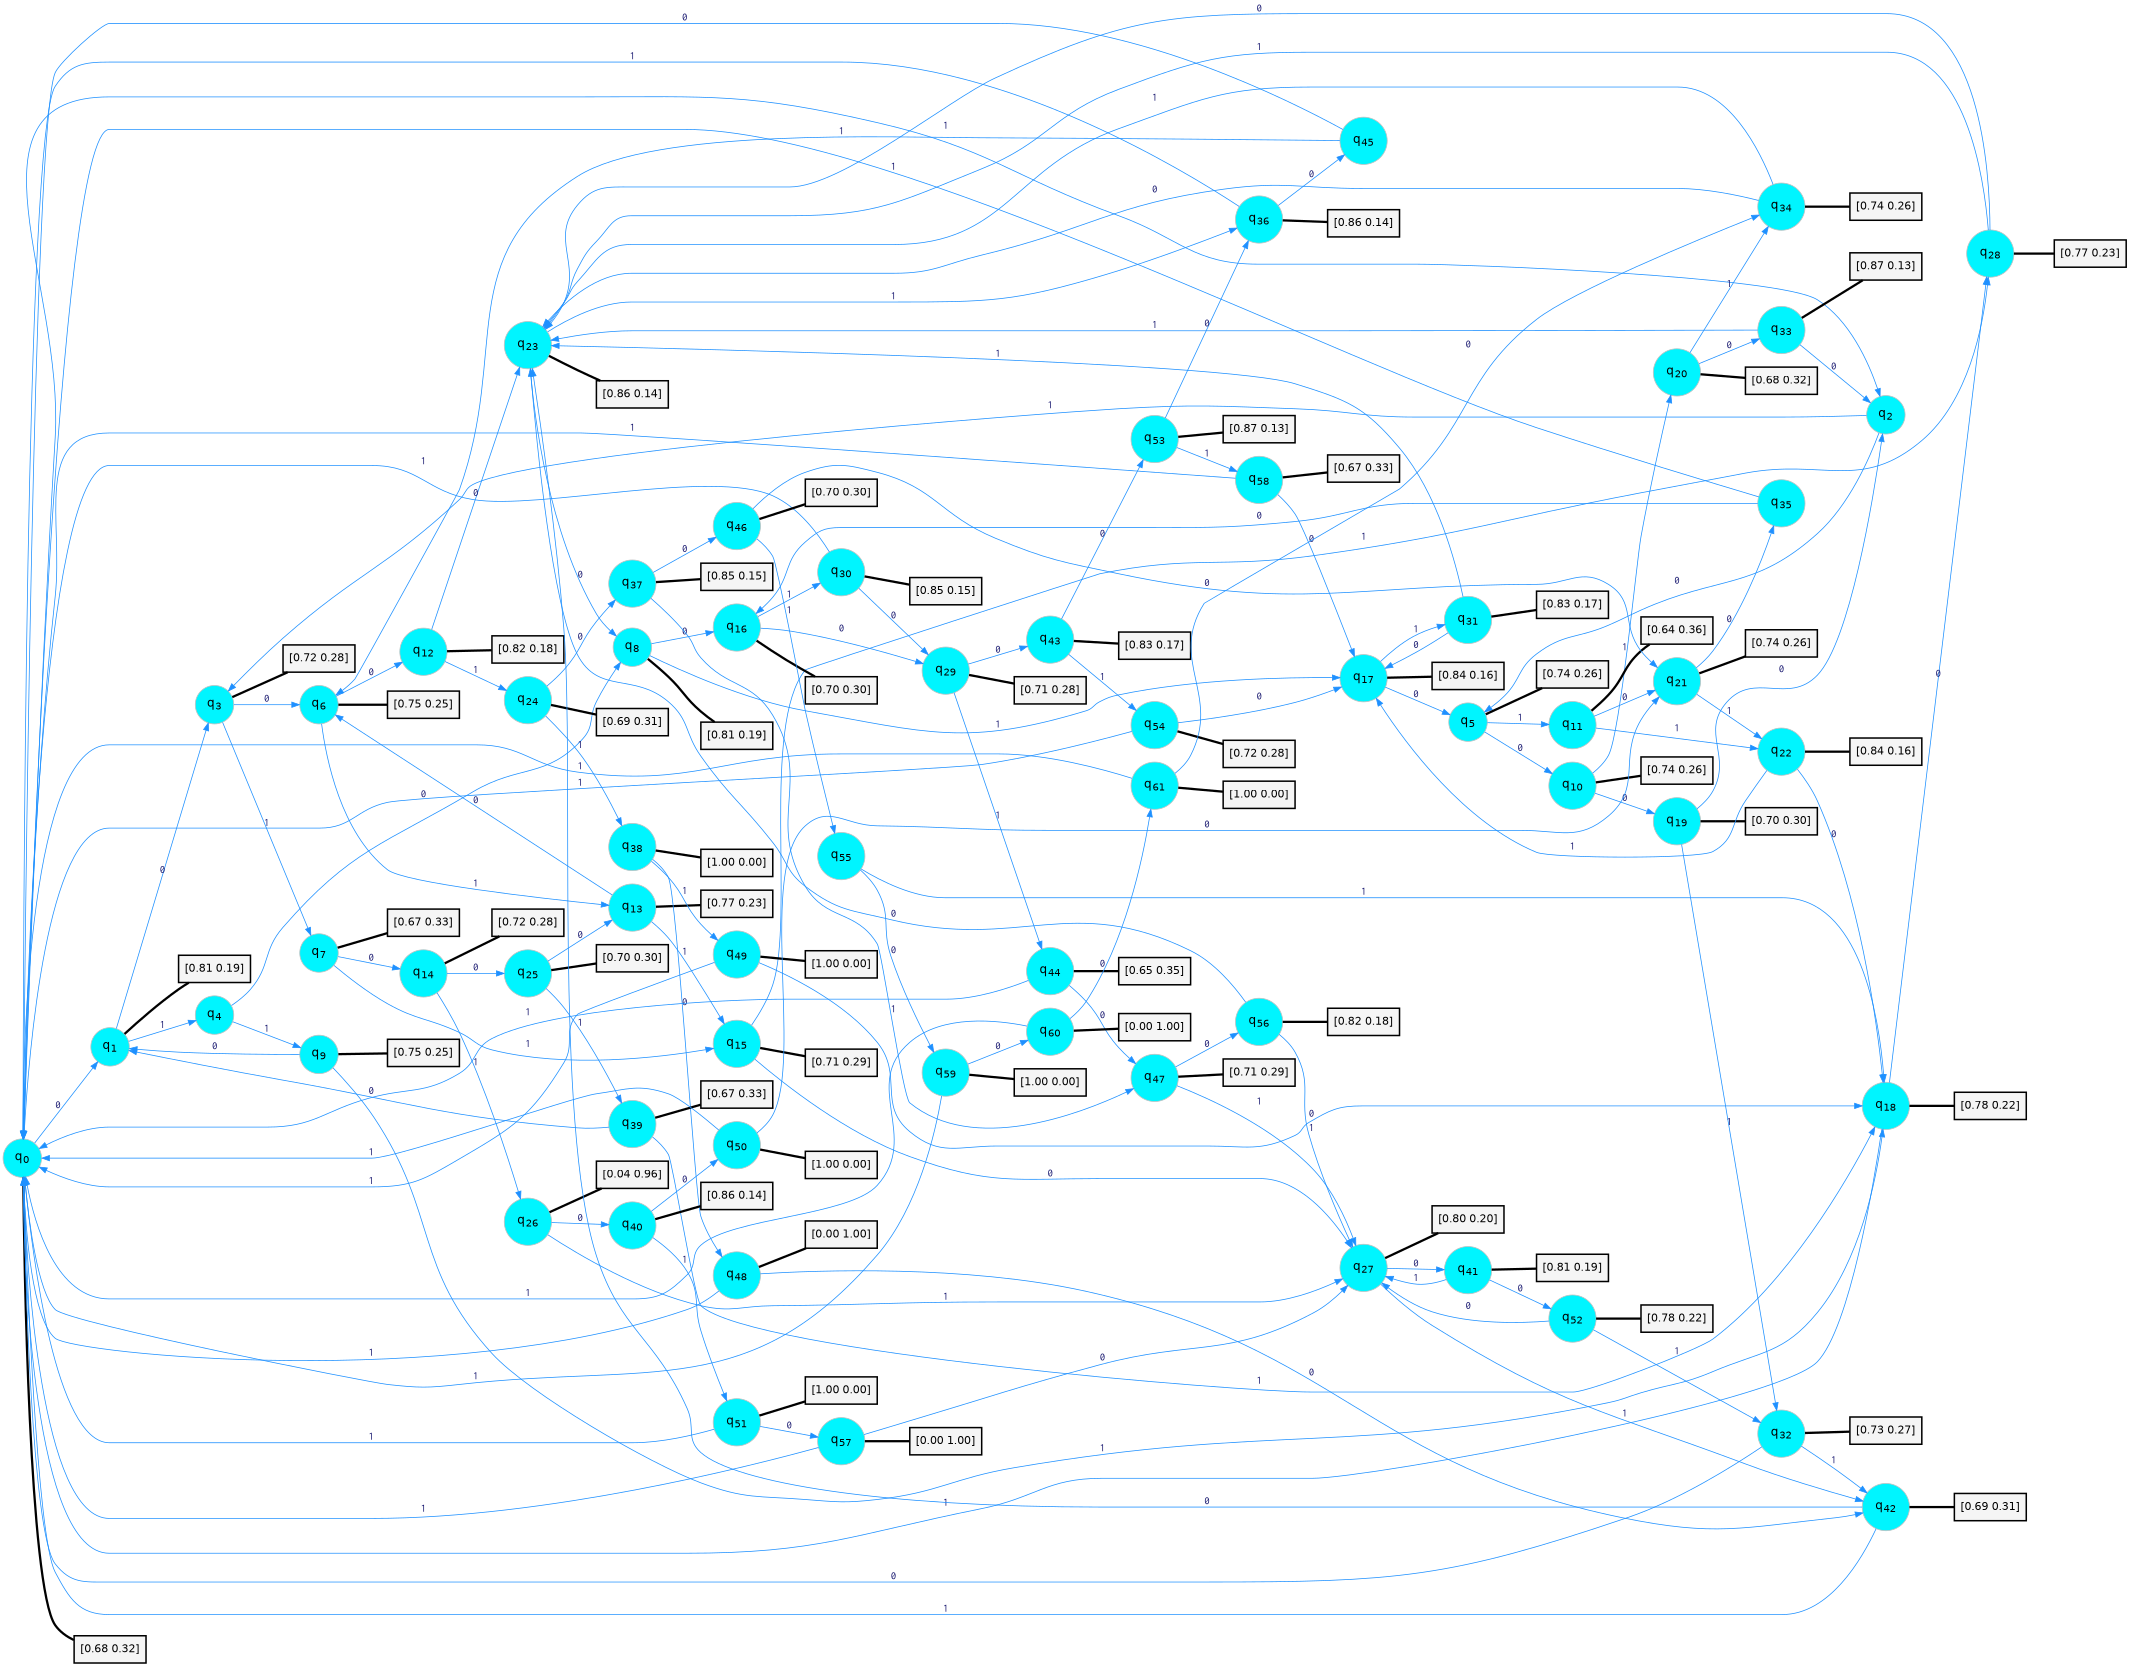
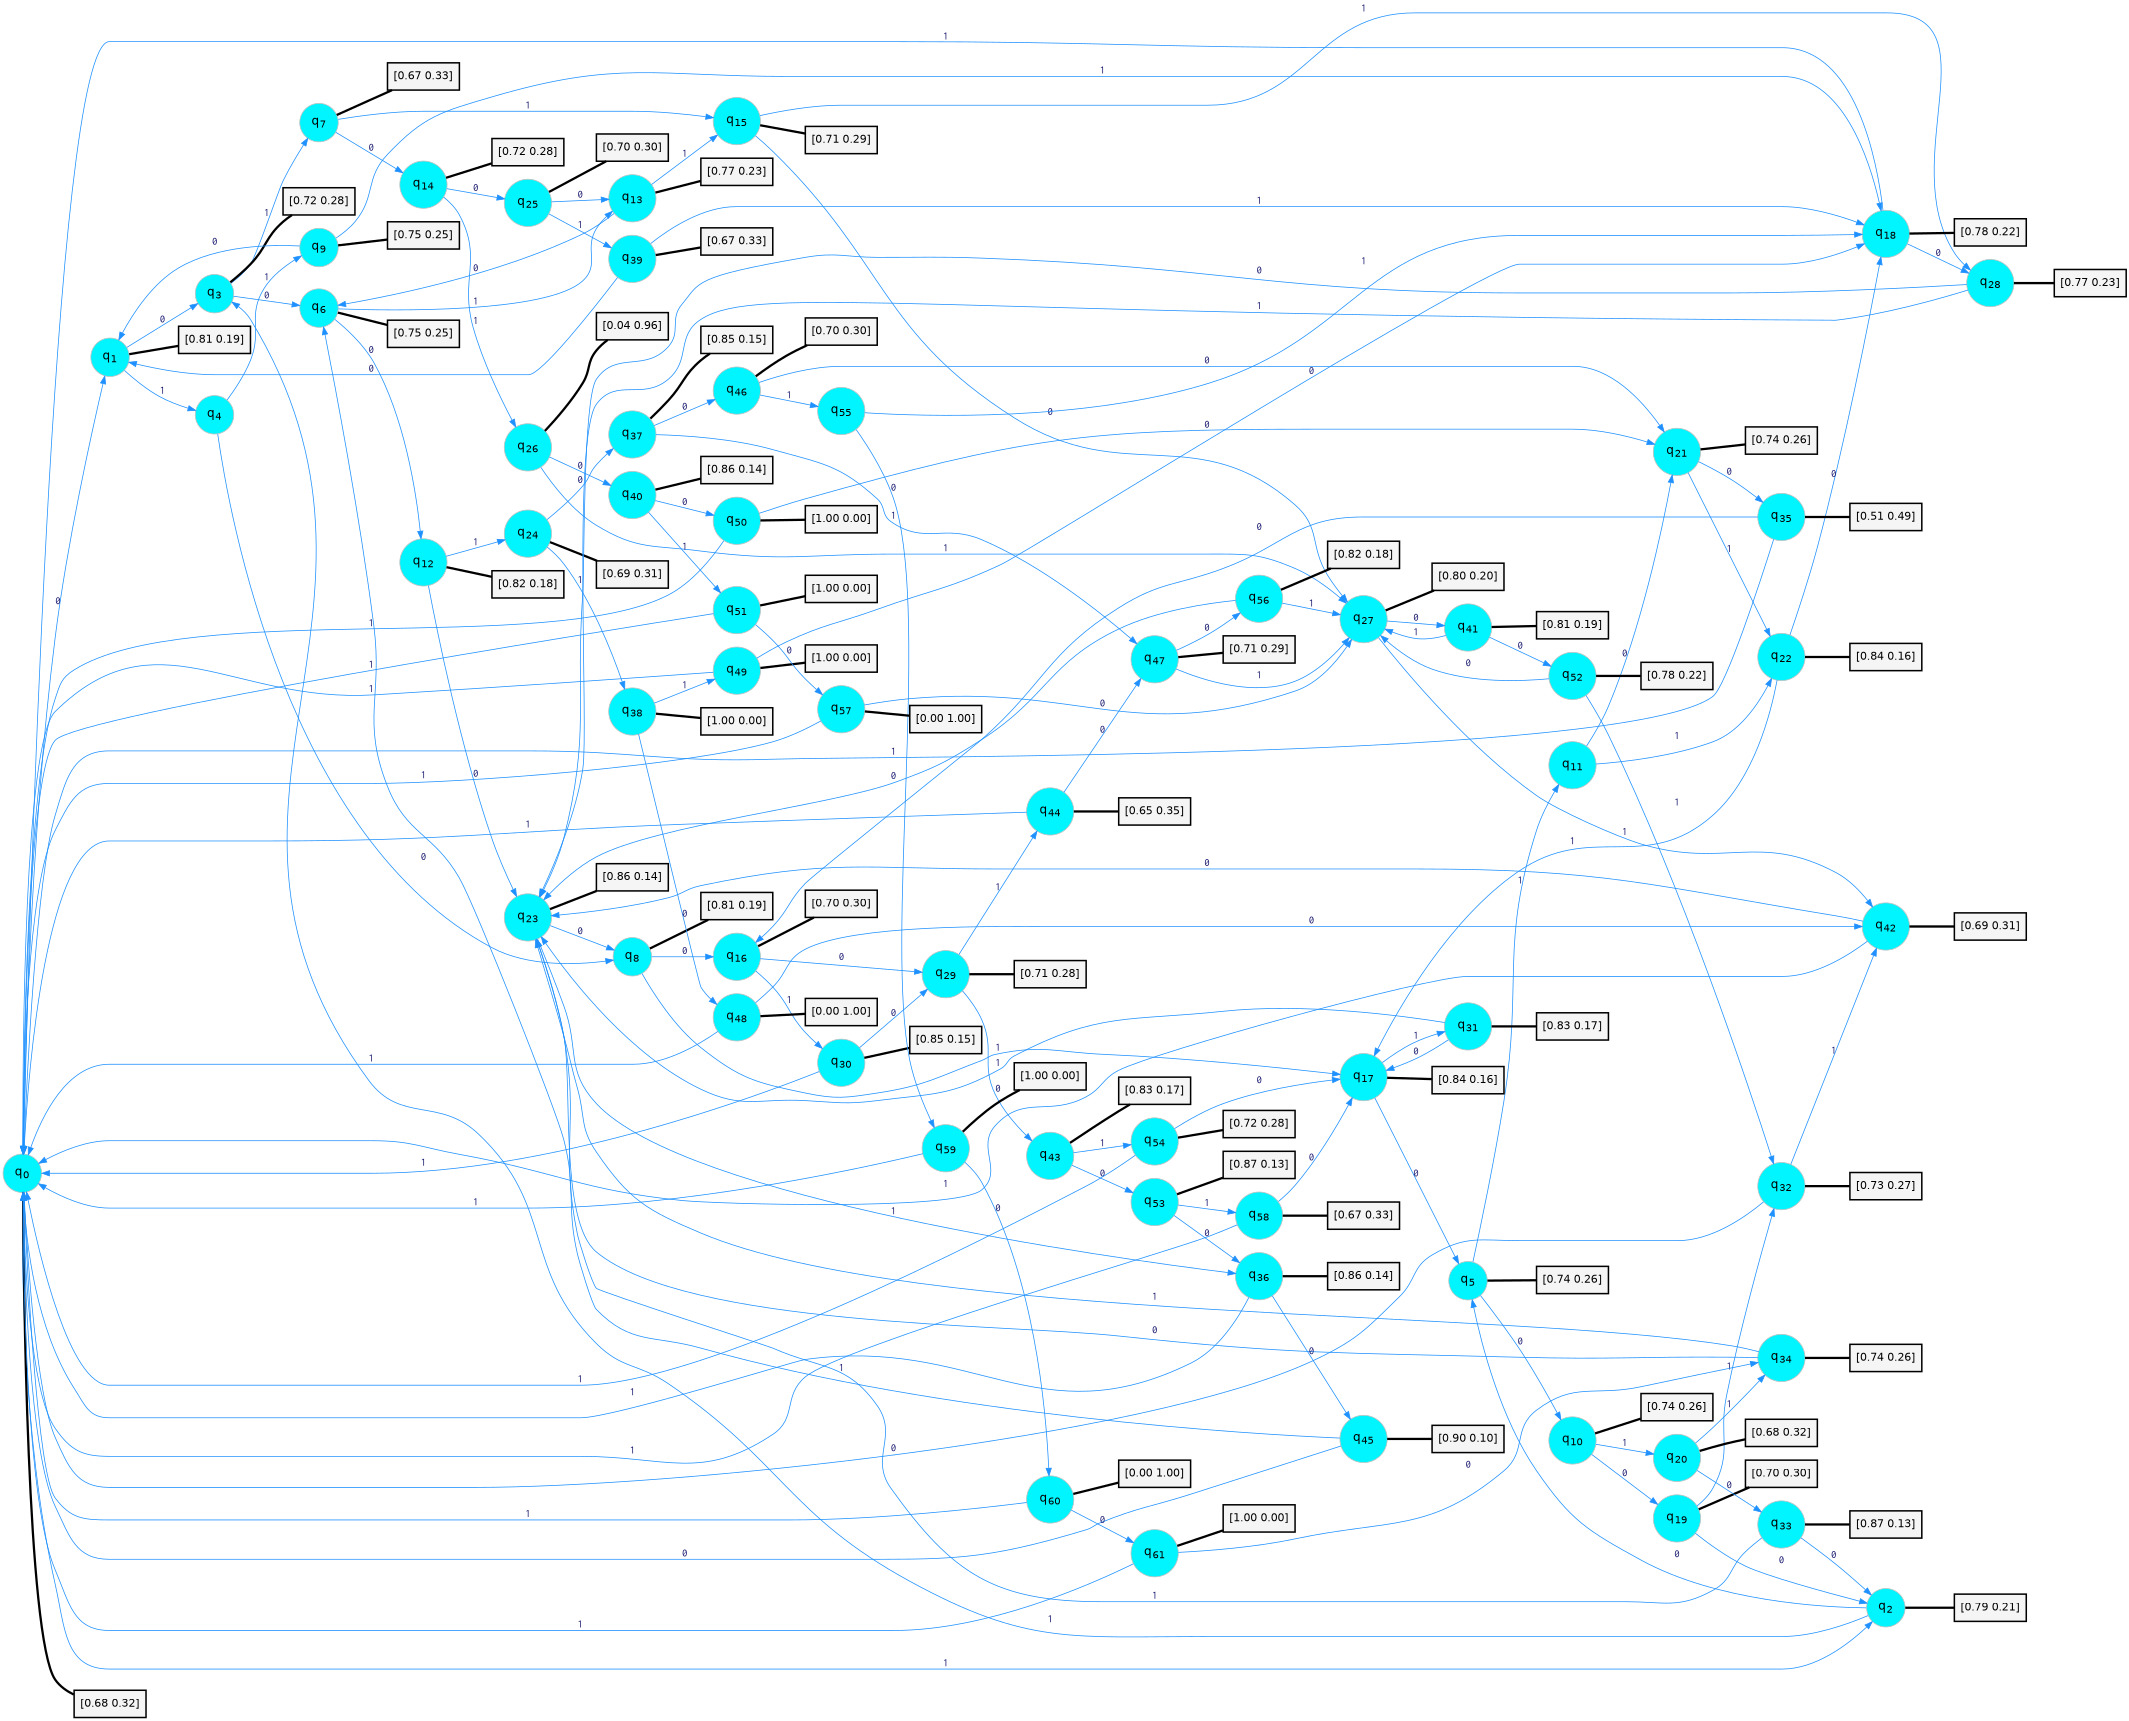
none -> (1886, 517)
(1677, 631) -> none
none -> (1468, 1439)
none -> (1990, 1608)
